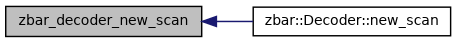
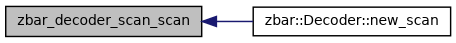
(104, 21) -> (104, 21)
